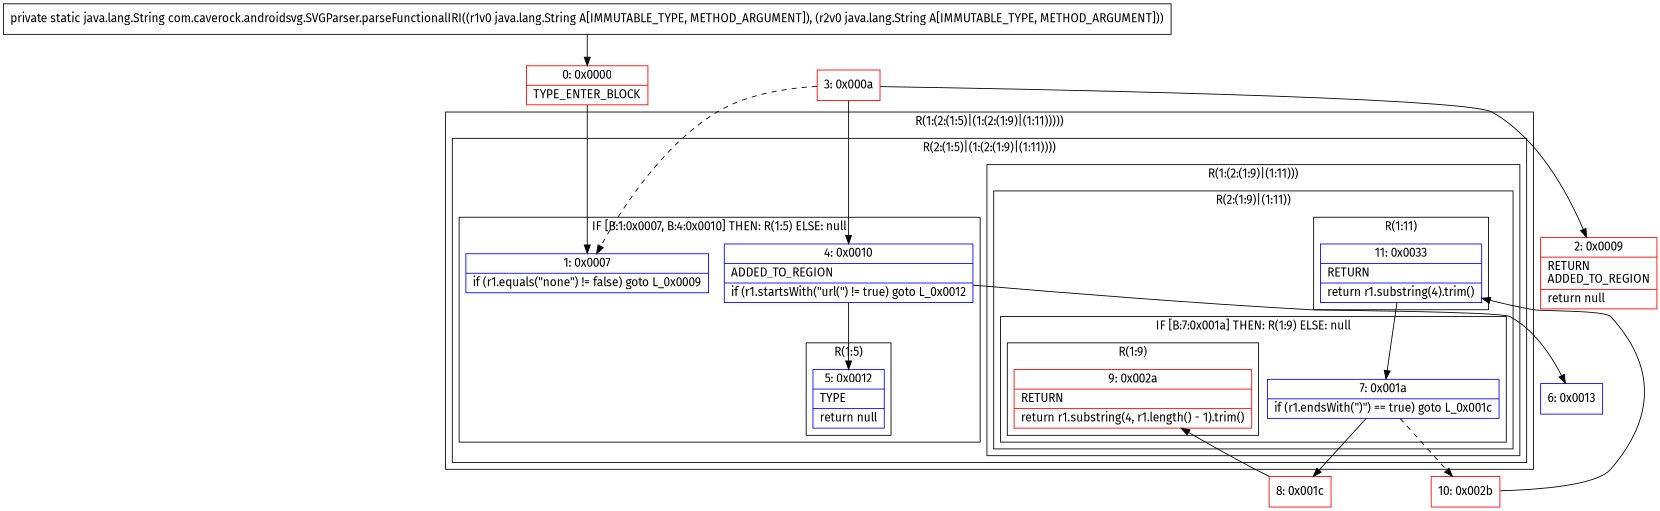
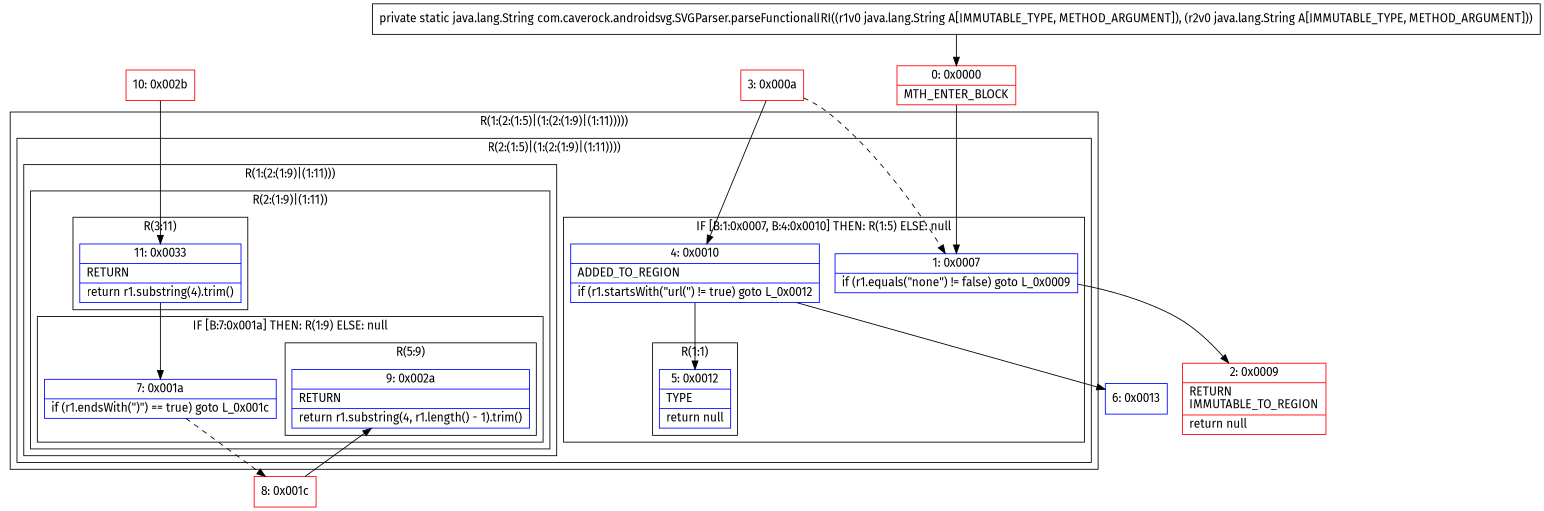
(587, 95) -> (956, 95)
(1262, 96) -> (1157, 308)
(1401, 227) -> (160, 227)
(1599, 279) -> (1254, 405)
(849, 353) -> (695, 353)
(1133, 353) -> (411, 353)
(1133, 399) -> (411, 399)
(1416, 436) -> none
(1350, 437) -> (211, 437)
